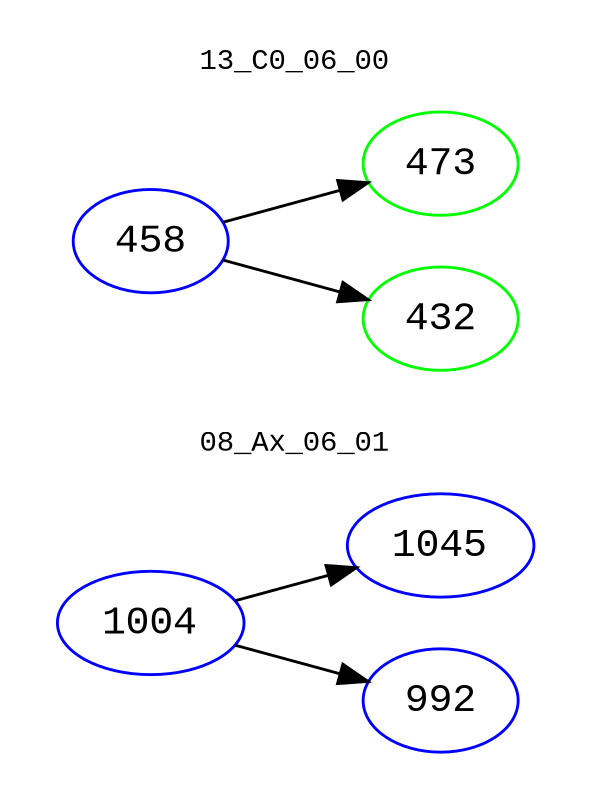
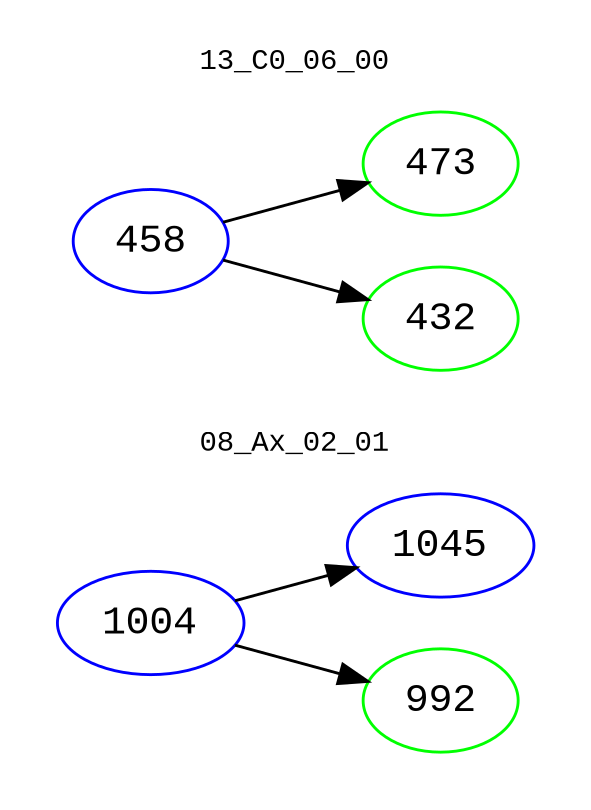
(296, 444) -> (296, 444)
(441, 700) -> (441, 700)
